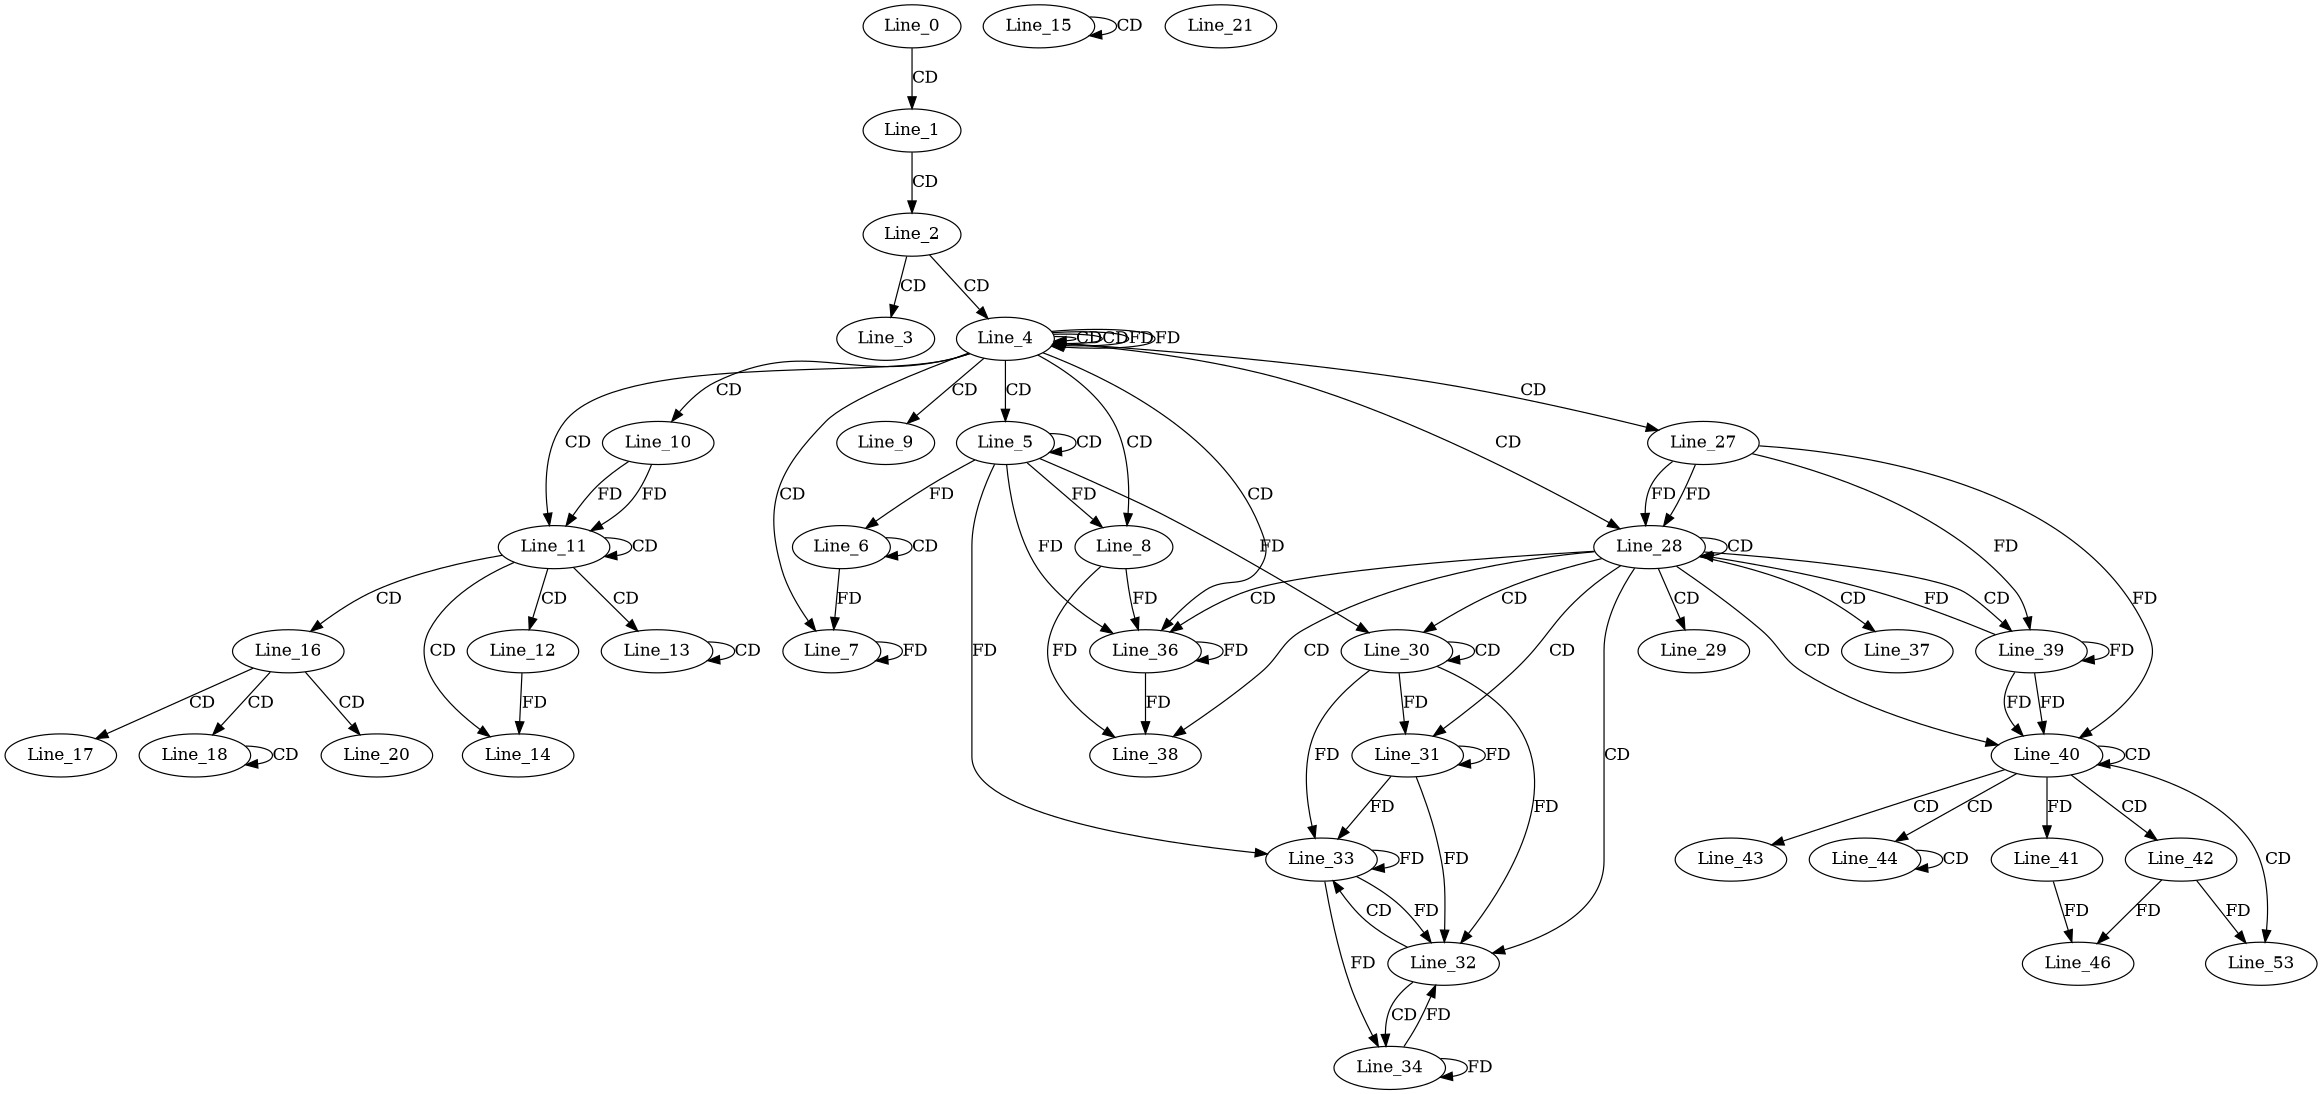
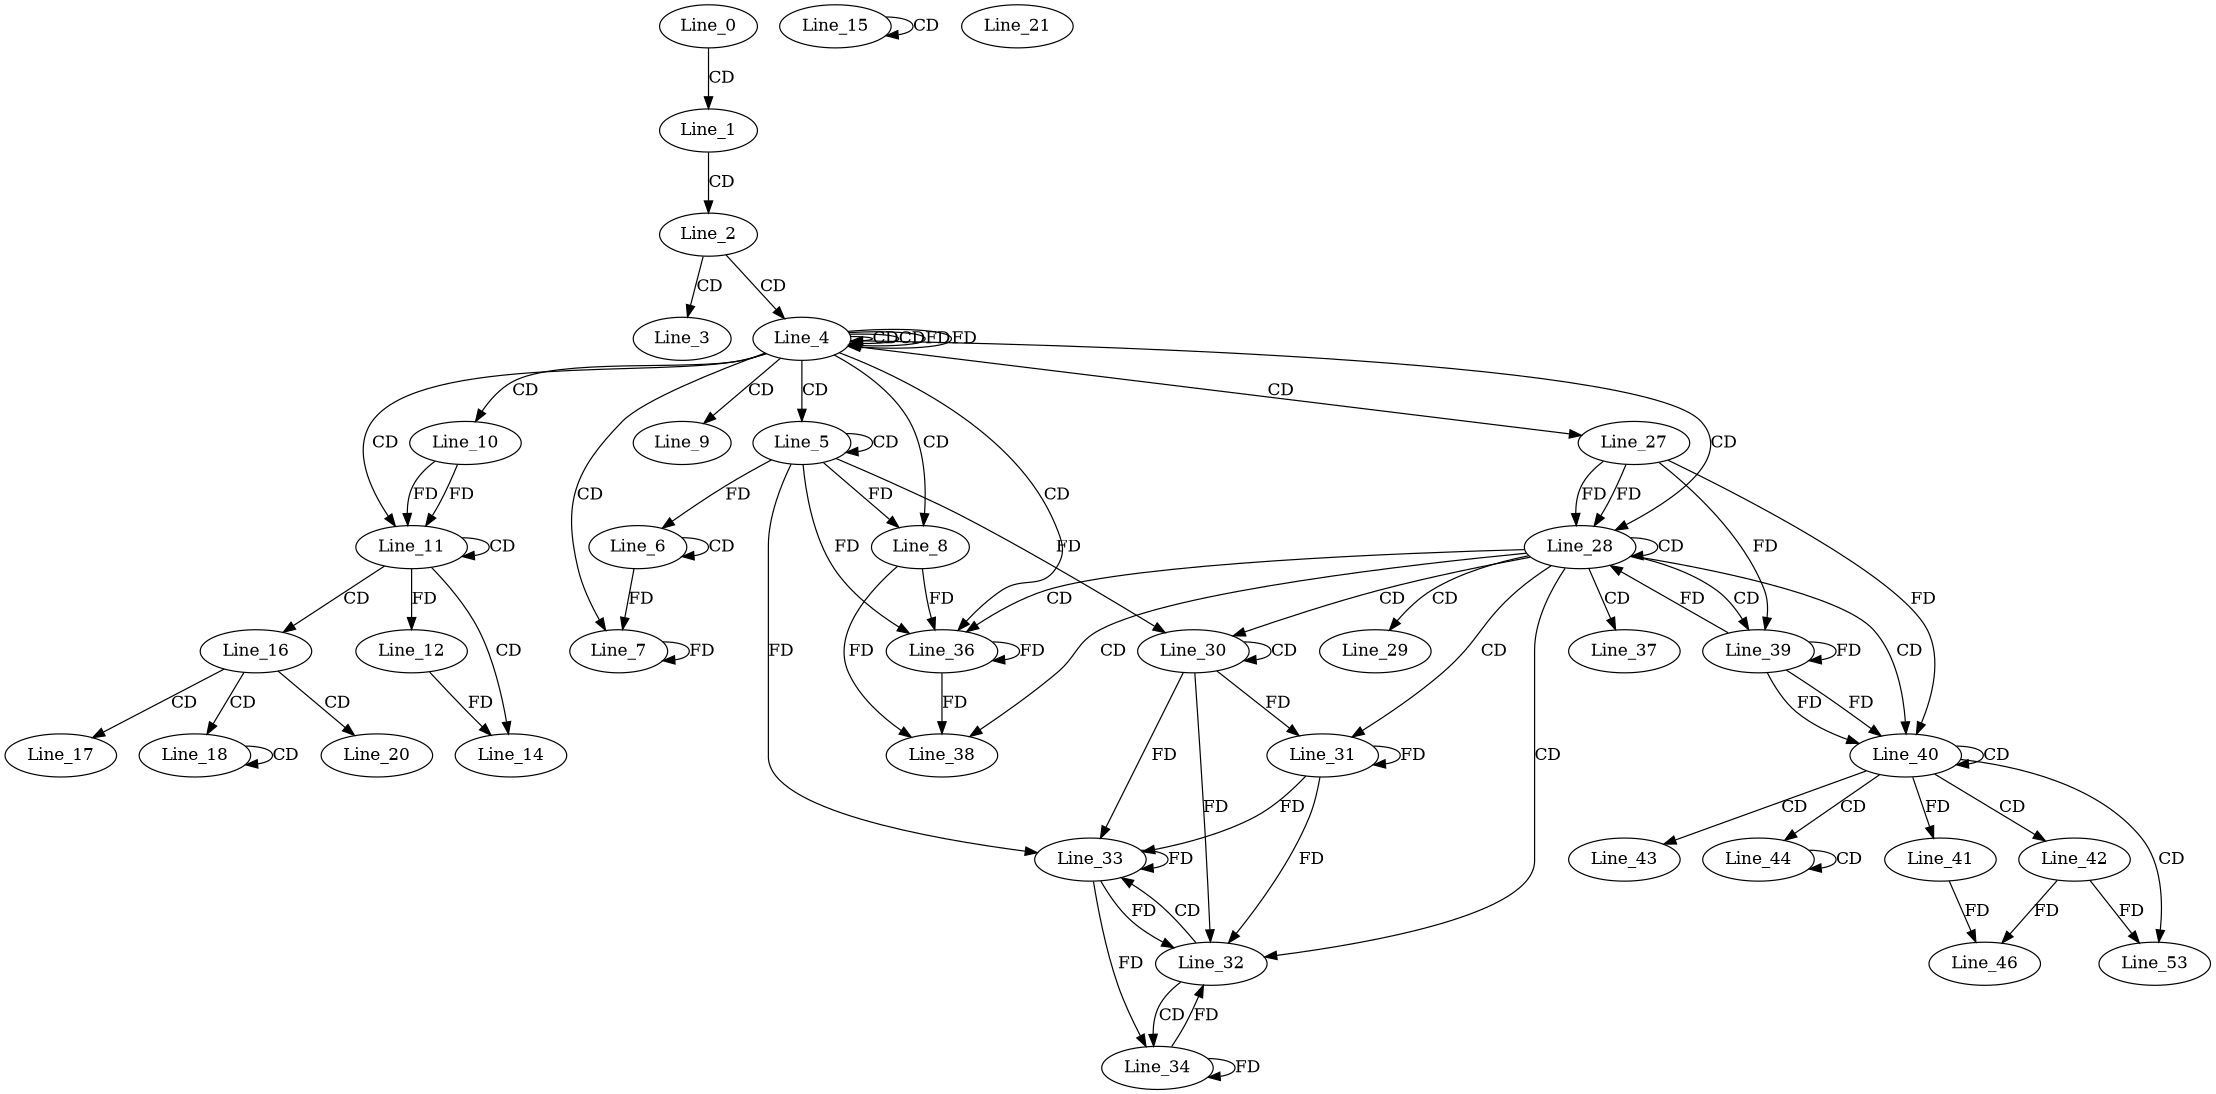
(554, 599) -> (425, 599)
(657, 651) -> none
